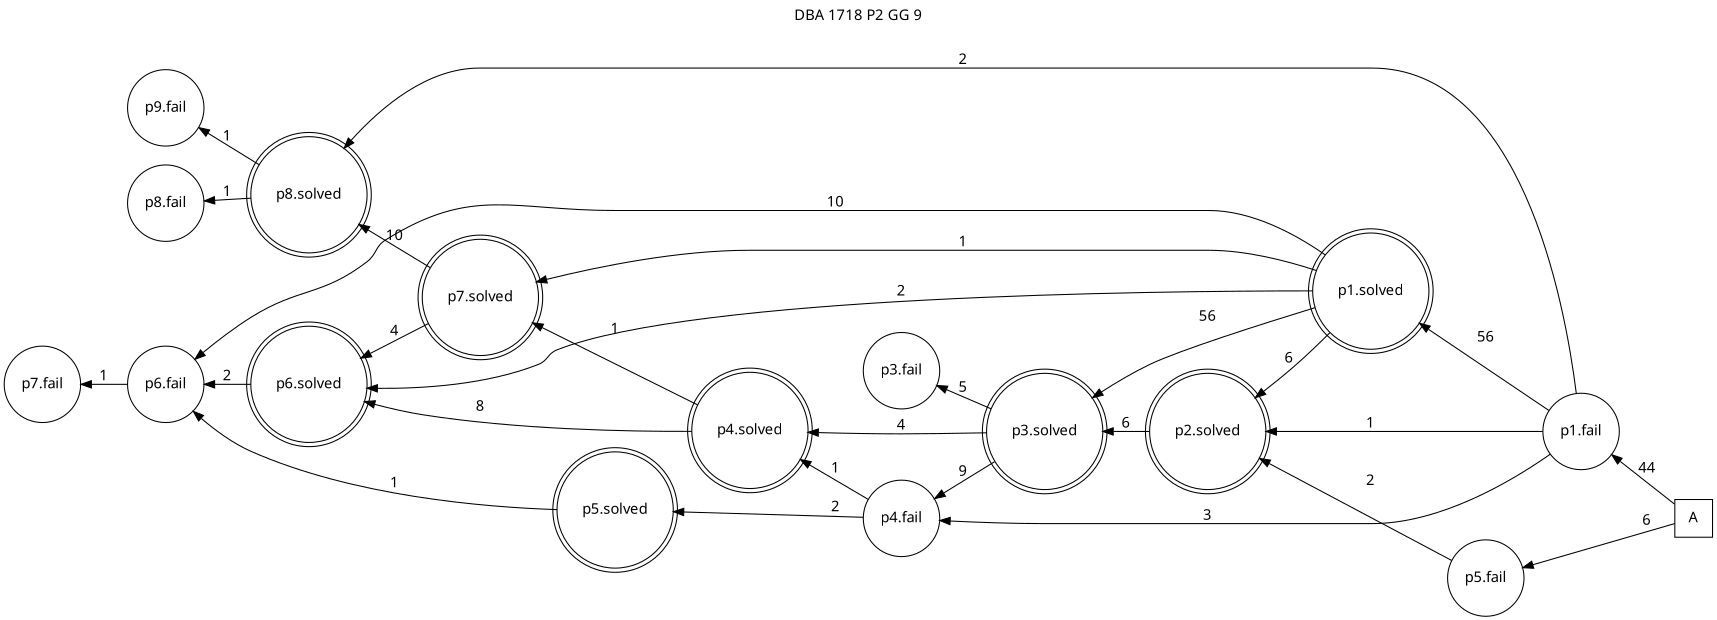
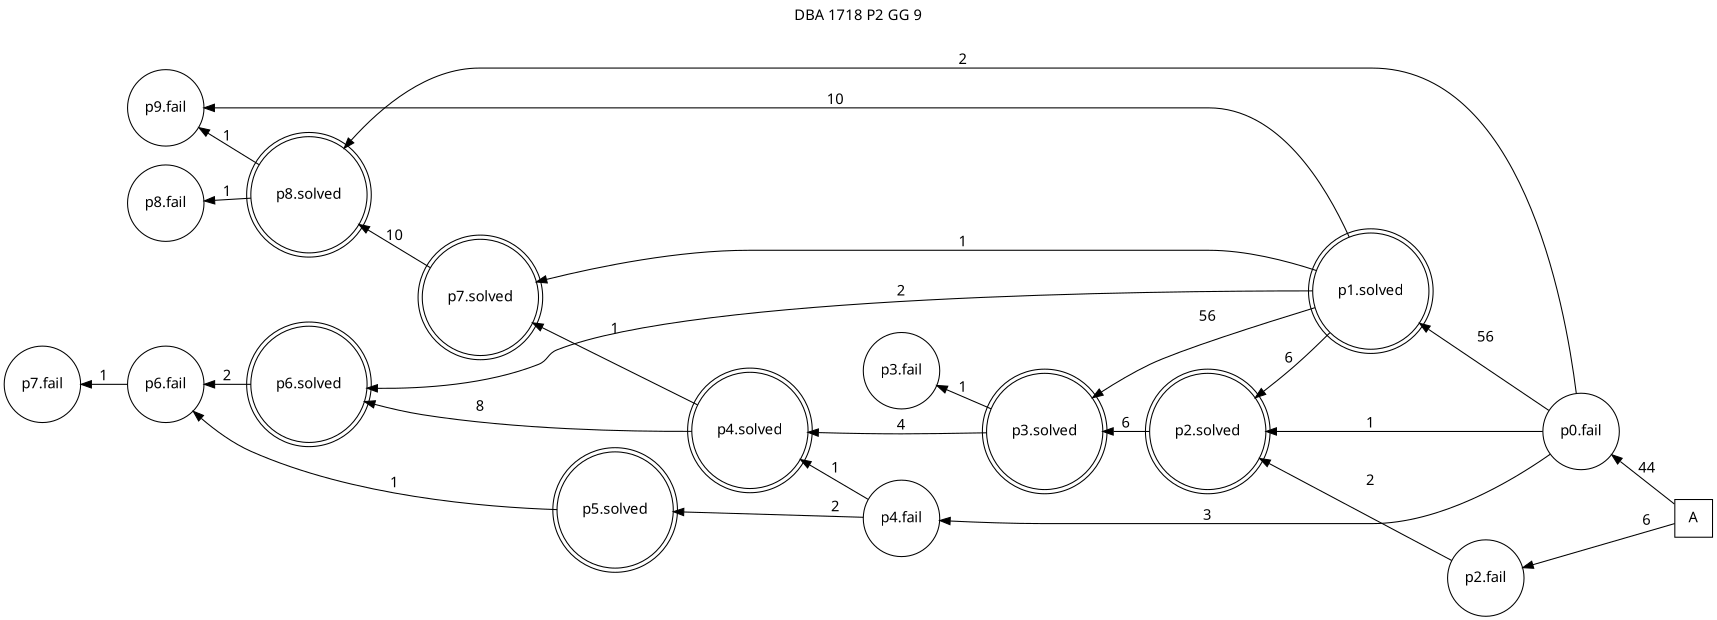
(748, 210) -> (812, 108)
(400, 338) -> none
(963, 388) -> (963, 388)
(1581, 431) -> (1581, 431)
(969, 477) -> none
(1486, 578) -> (1486, 578)
